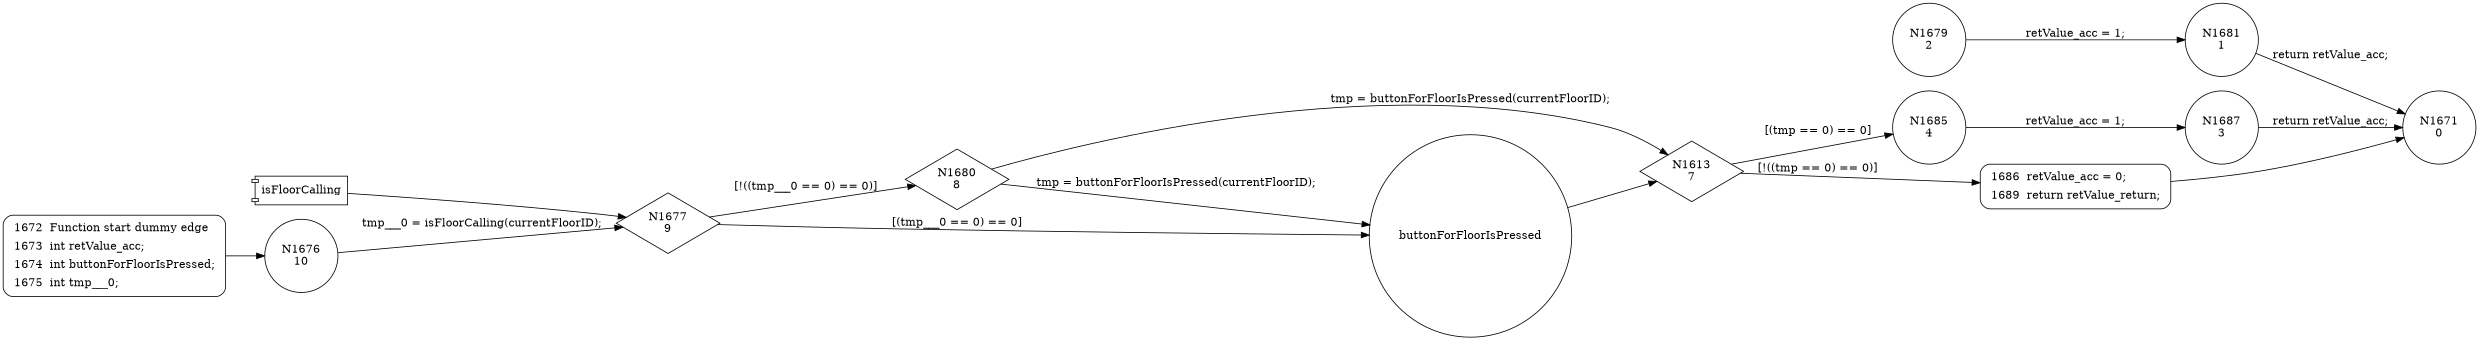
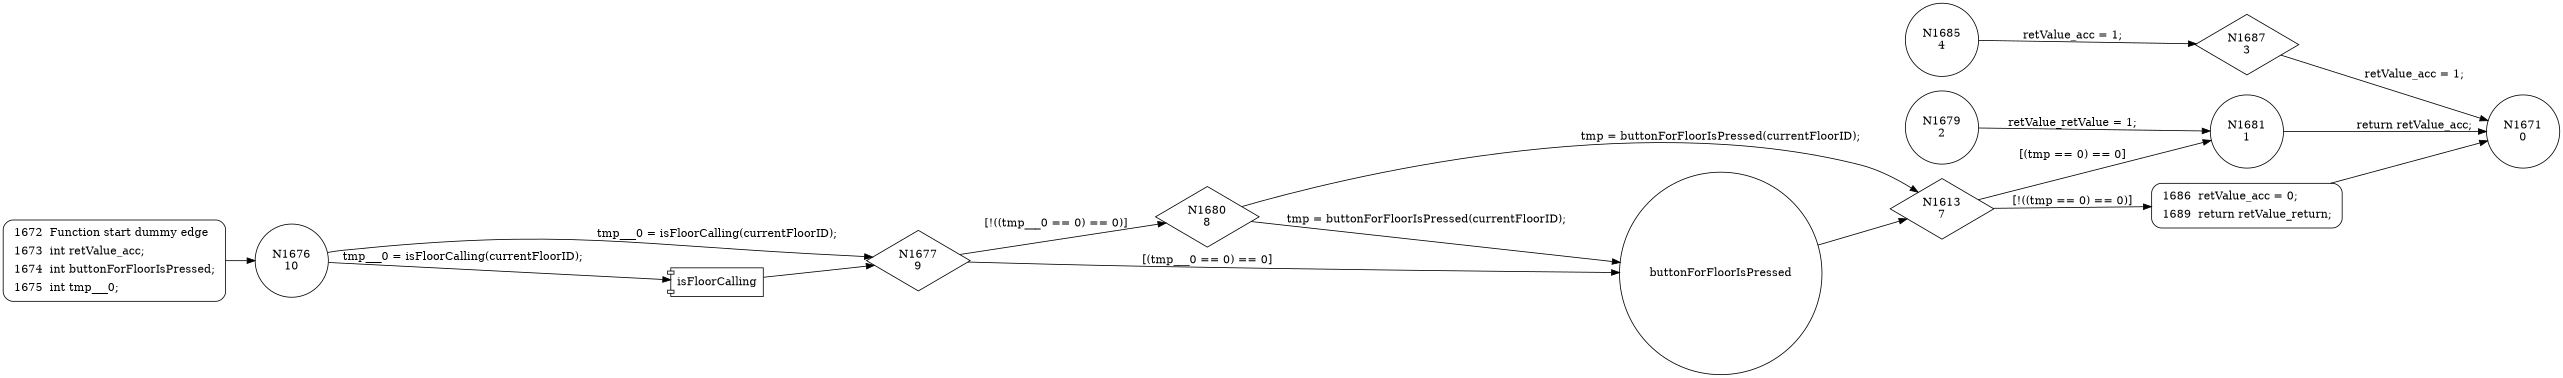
(2075, 34) -> (2073, 123)
(2331, 122) -> (2414, 75)
(2222, 128) -> (2247, 45)
(1808, 150) -> (2091, 171)
none -> (496, 271)
